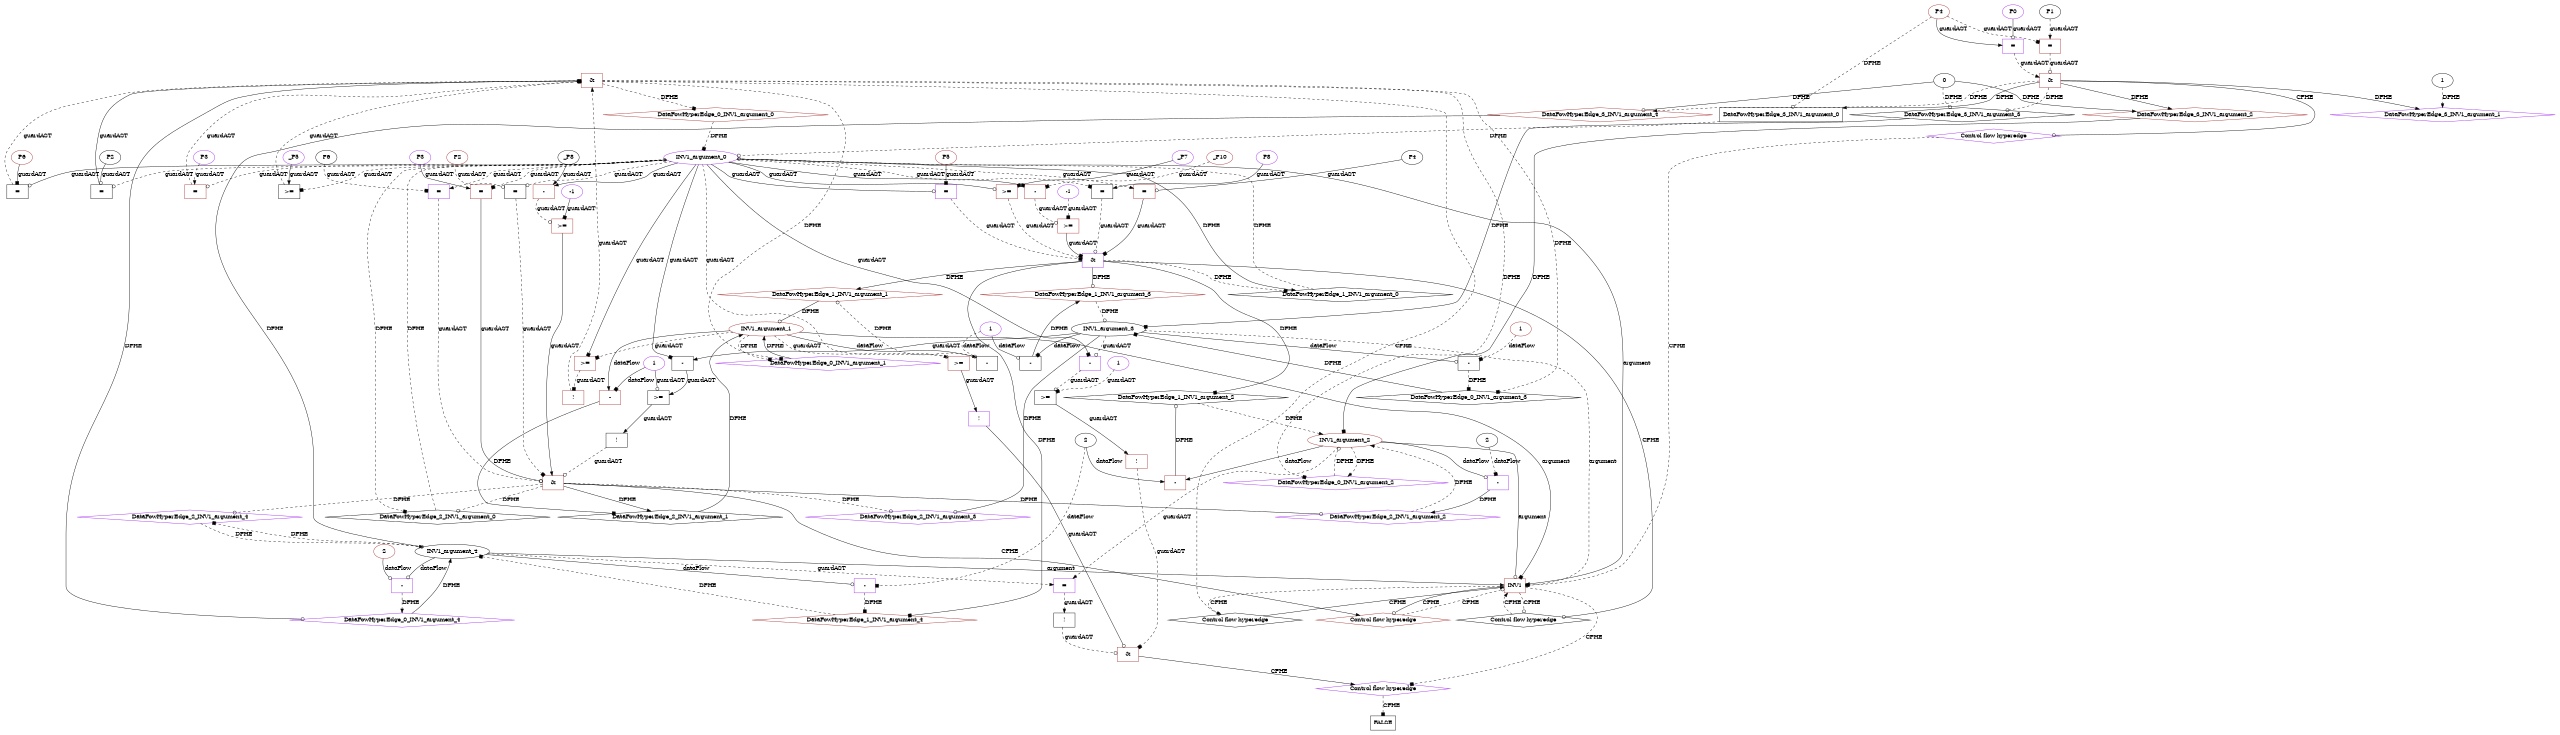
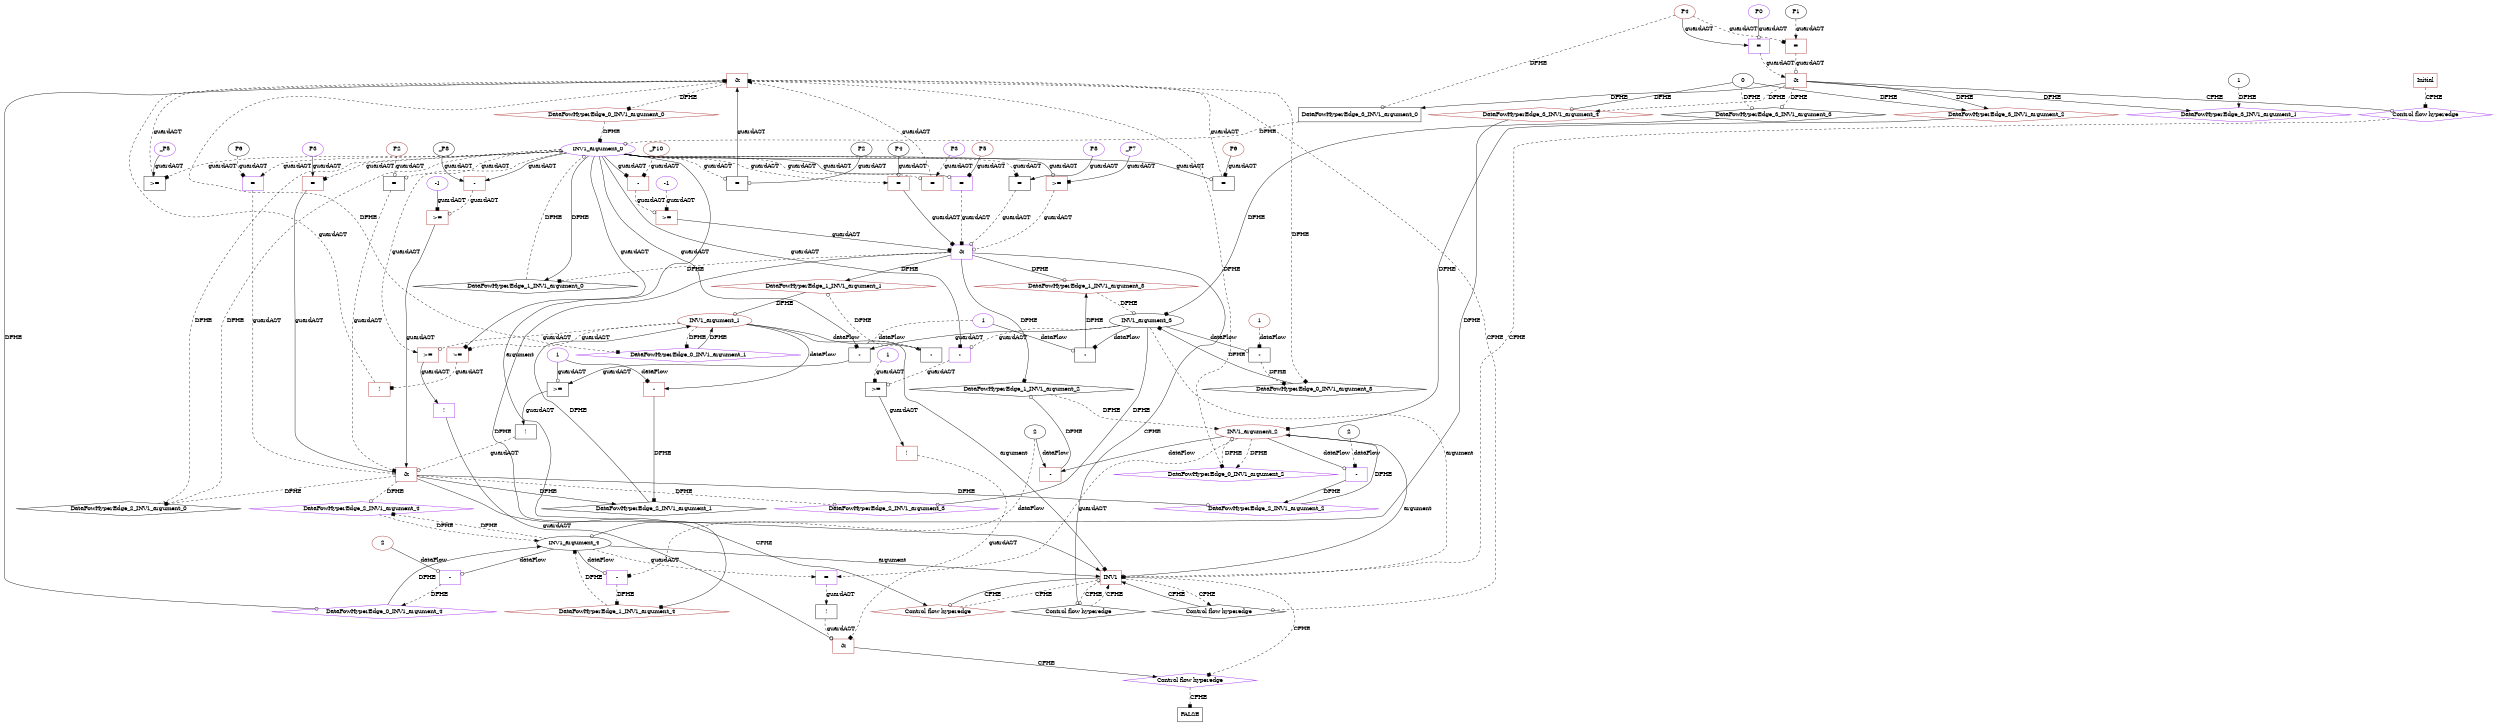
none -> (2425, 80)
(1444, 469) -> (1377, 458)
